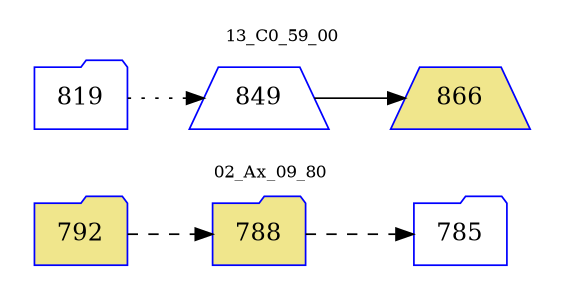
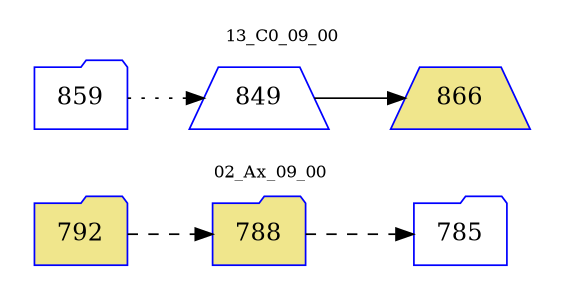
(282, 37) -> (282, 37)
(81, 98) -> (81, 98)
(271, 173) -> (271, 173)
